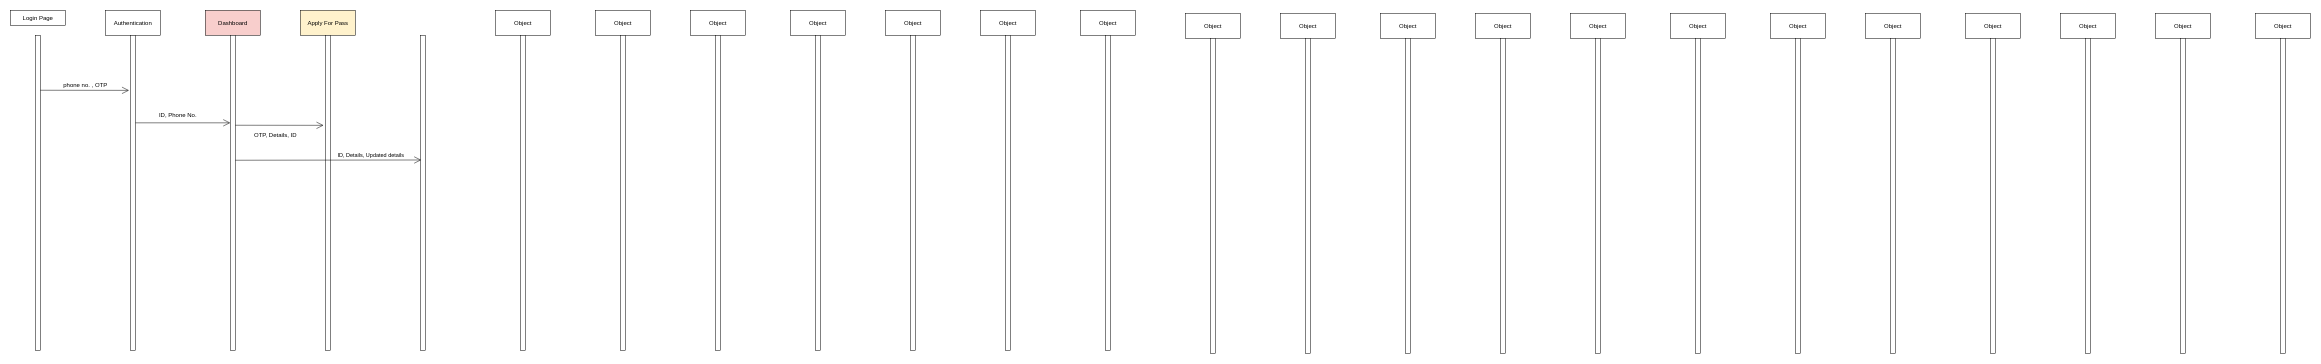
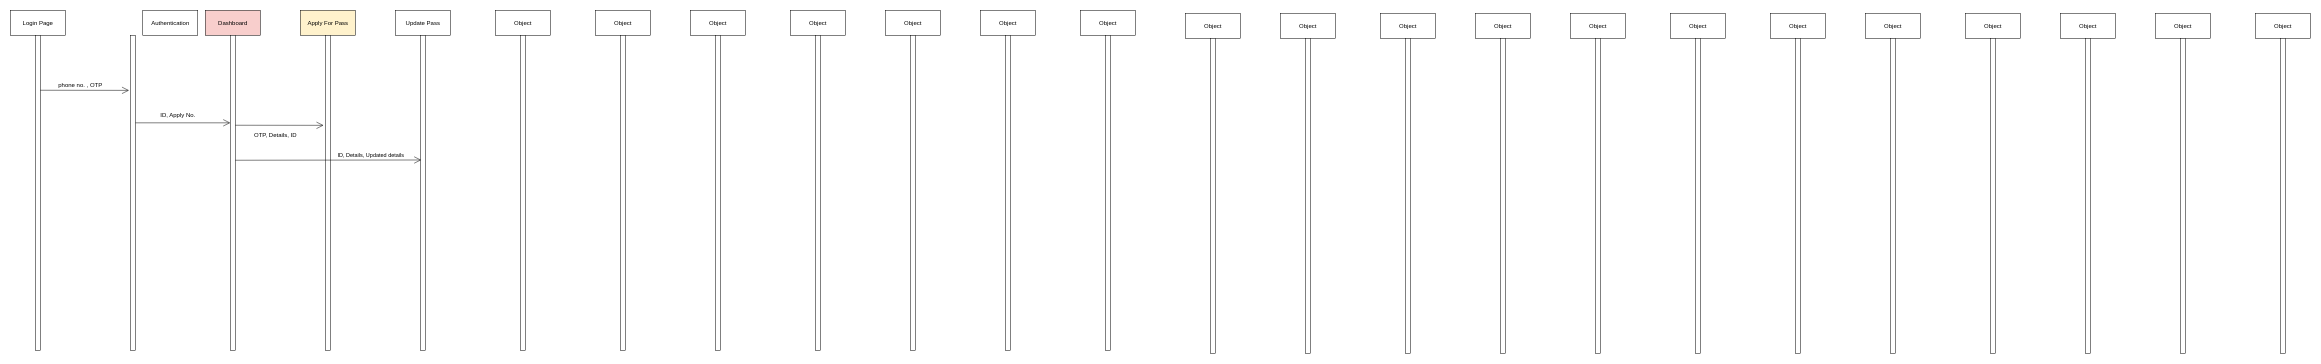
(38, 18) -> (38, 23)
(133, 23) -> (170, 23)
none -> (423, 23)
(85, 85) -> (80, 85)
(178, 115) -> (178, 115)
